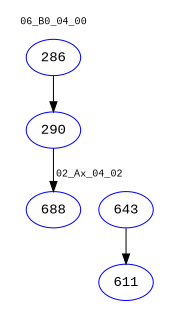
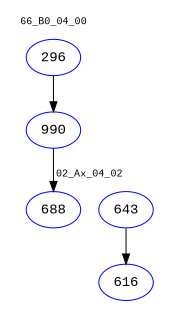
(54, 22) -> (54, 22)
(53, 57) -> (53, 57)
(53, 130) -> (53, 130)
(126, 282) -> (126, 282)
